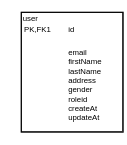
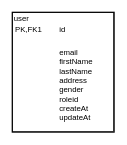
(72, 72) -> (63, 72)
